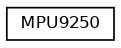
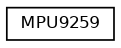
(60, 24) -> (60, 24)
